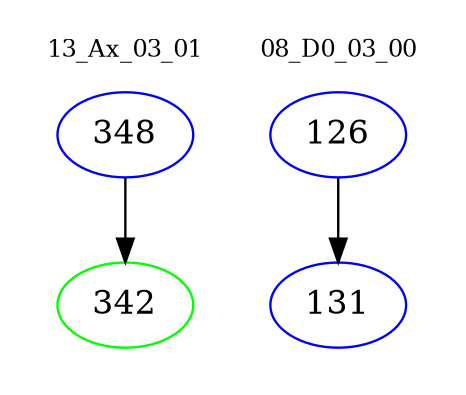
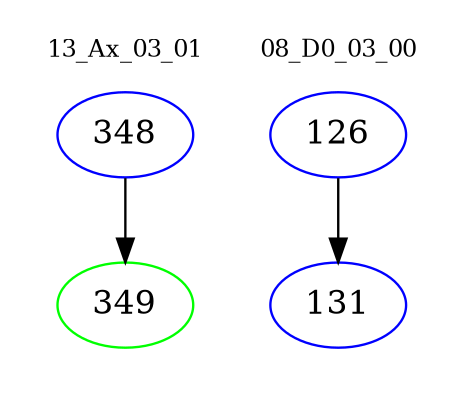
(125, 305) -> (125, 305)
